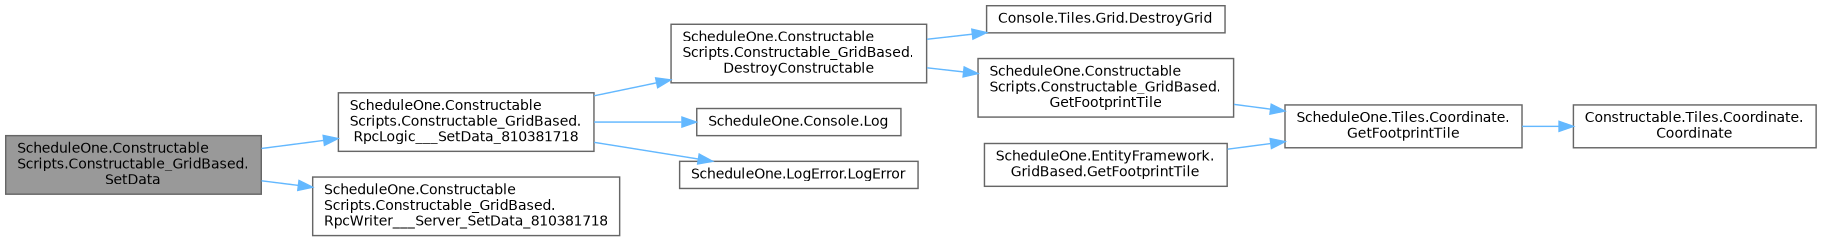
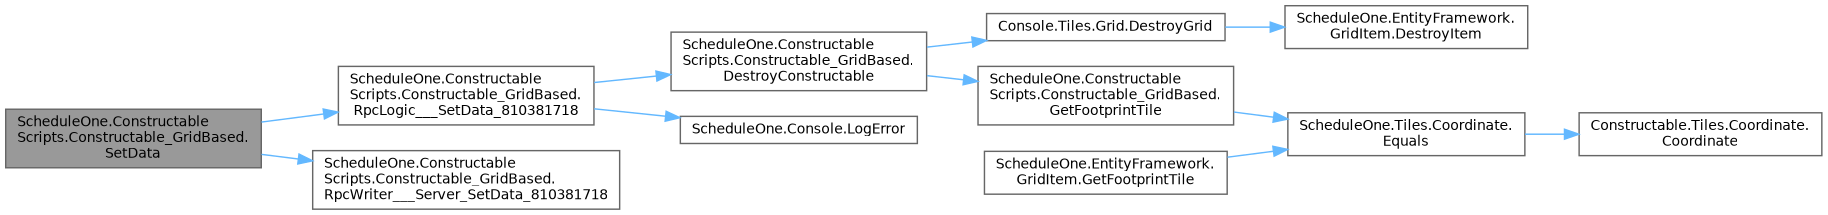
none -> (1406, 27)
(799, 122) -> none
(1404, 126) -> (1406, 134)
(1106, 165) -> (1106, 173)
(799, 175) -> (799, 130)
